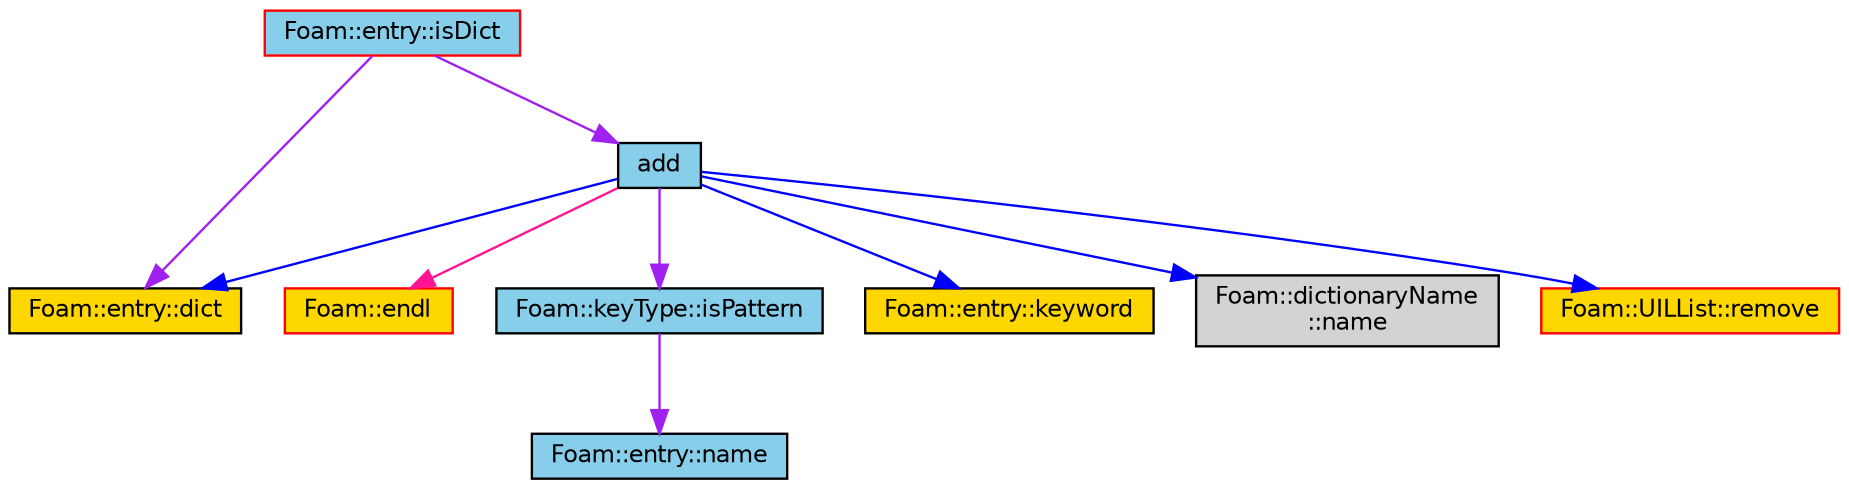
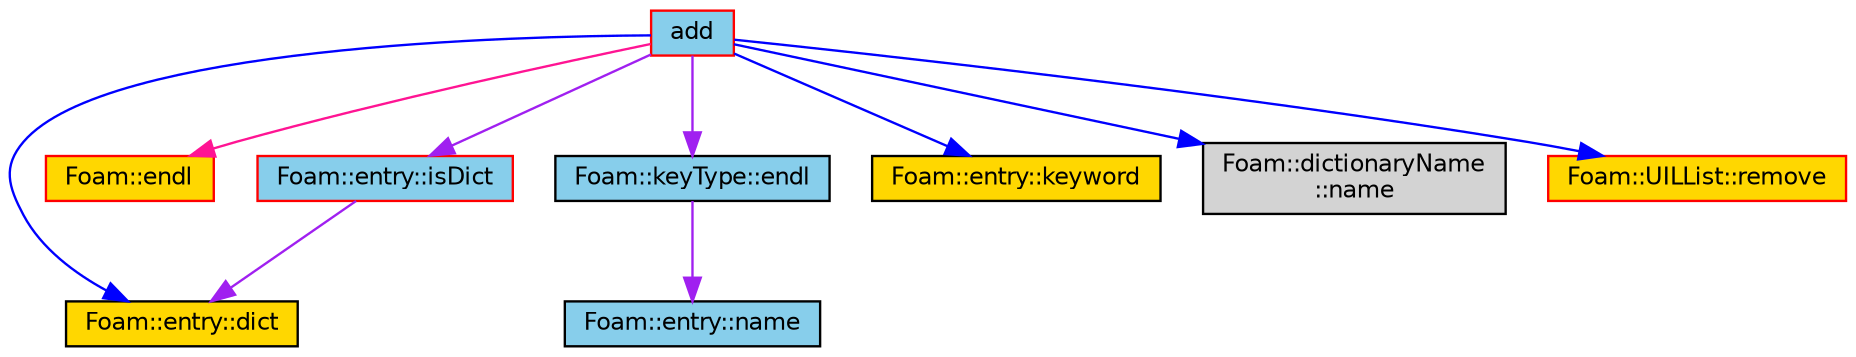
(515, 94) -> (551, 100)
(660, 165) -> (692, 33)
(660, 311) -> (692, 178)
